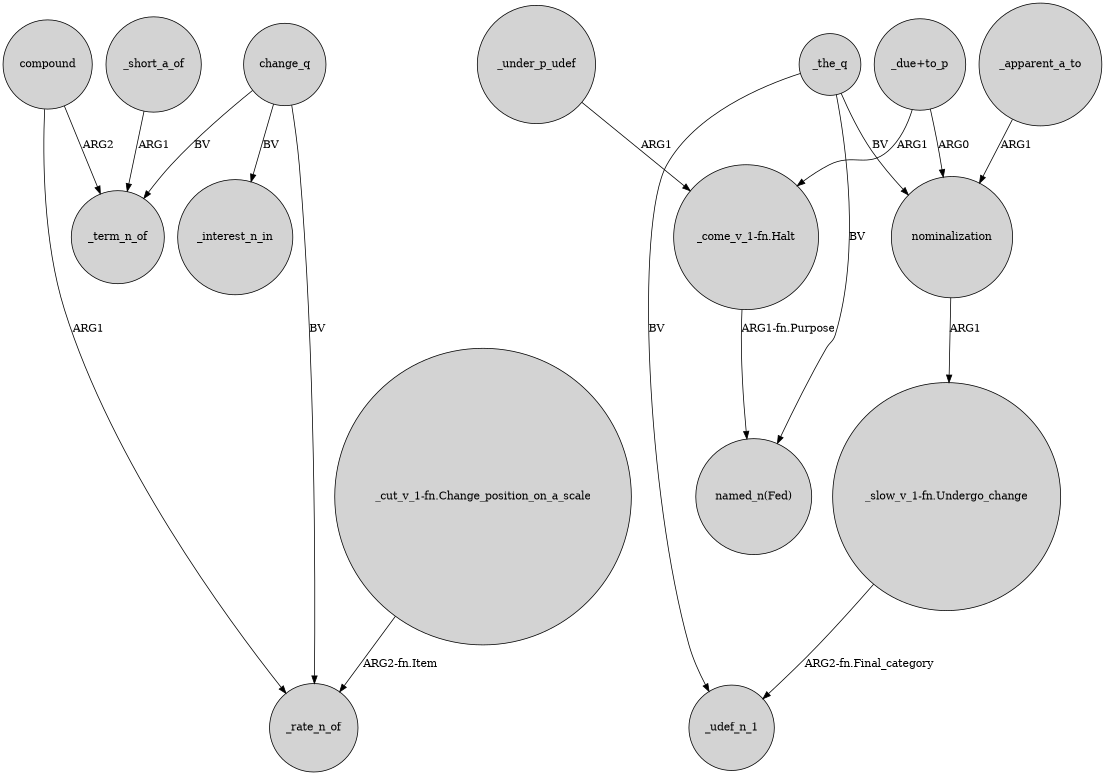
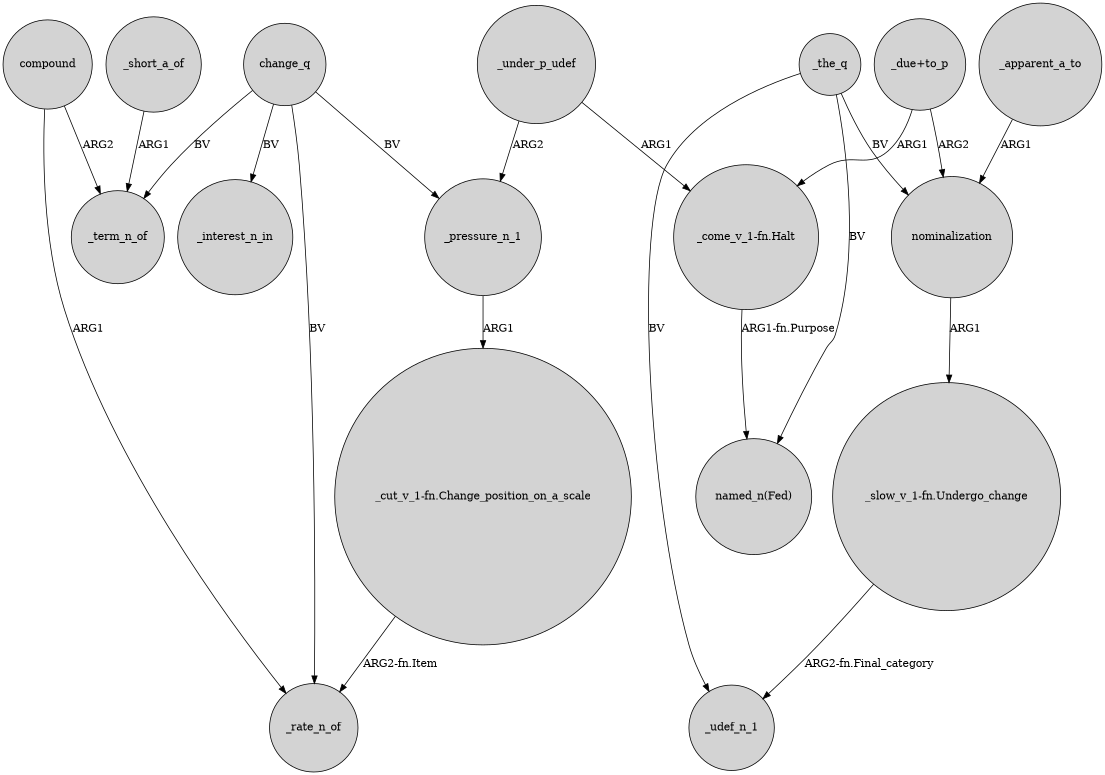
(954, 145) -> (954, 145)
none -> (483, 237)
